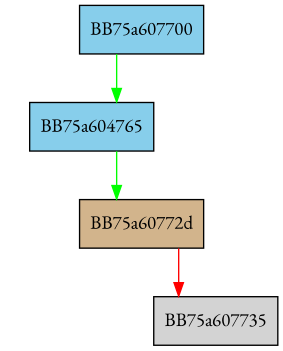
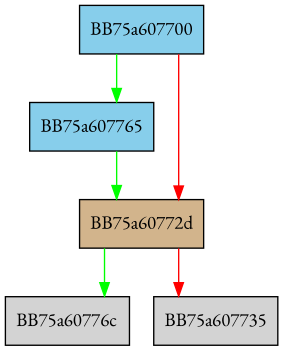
none -> (179, 120)
(92, 127) -> (92, 127)
none -> (67, 321)
